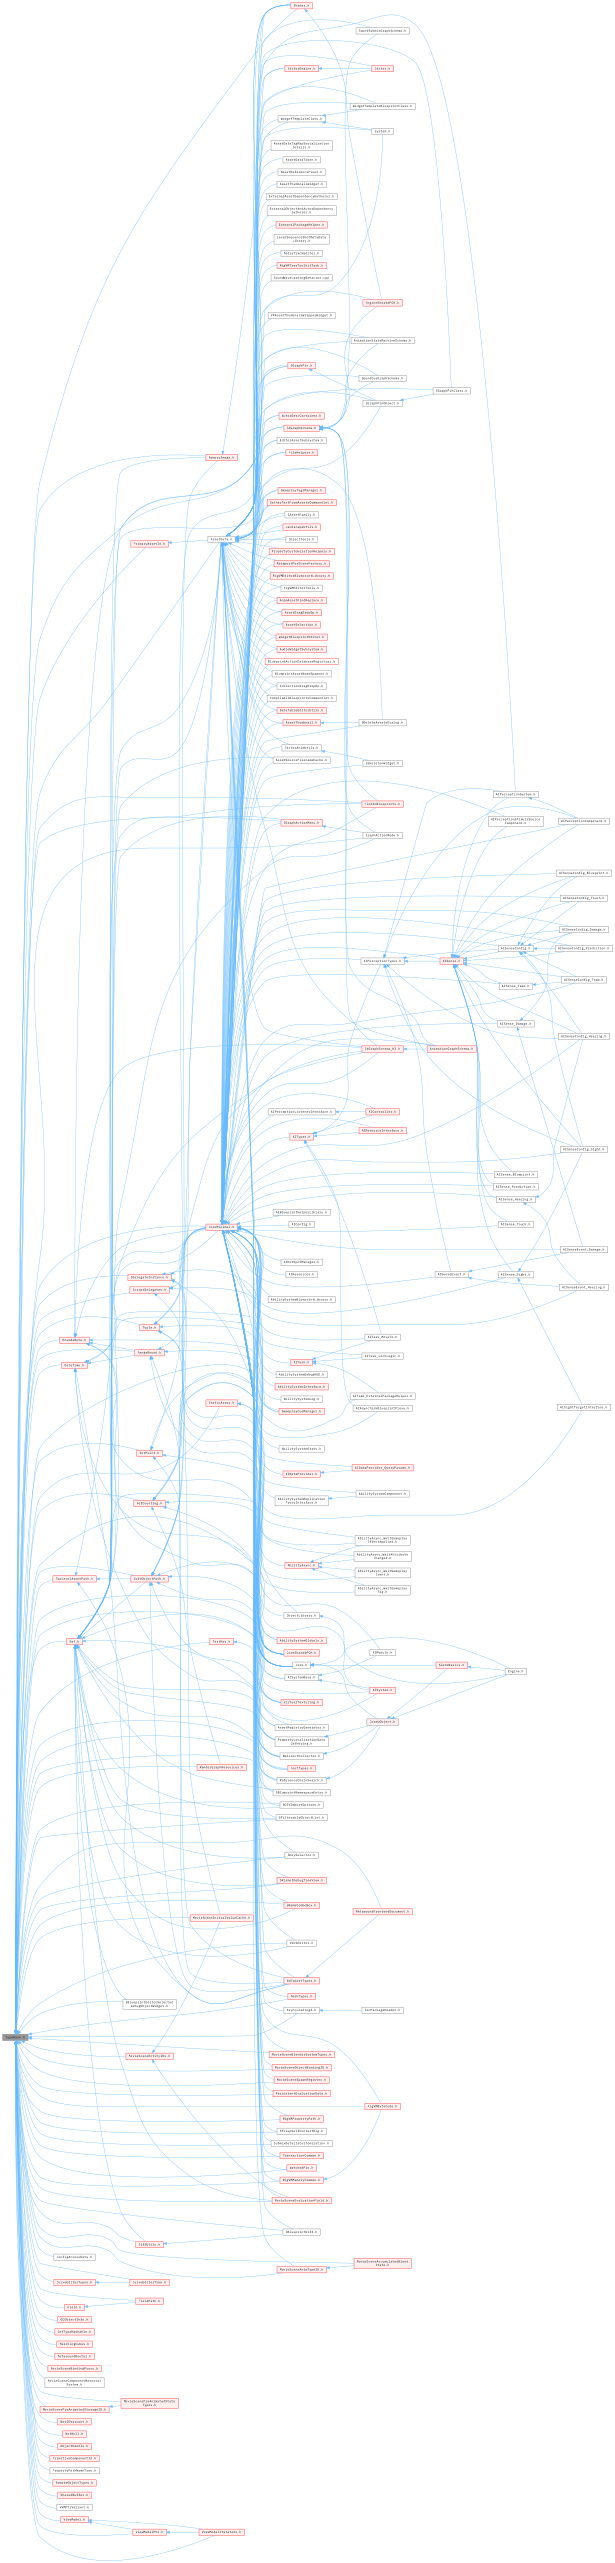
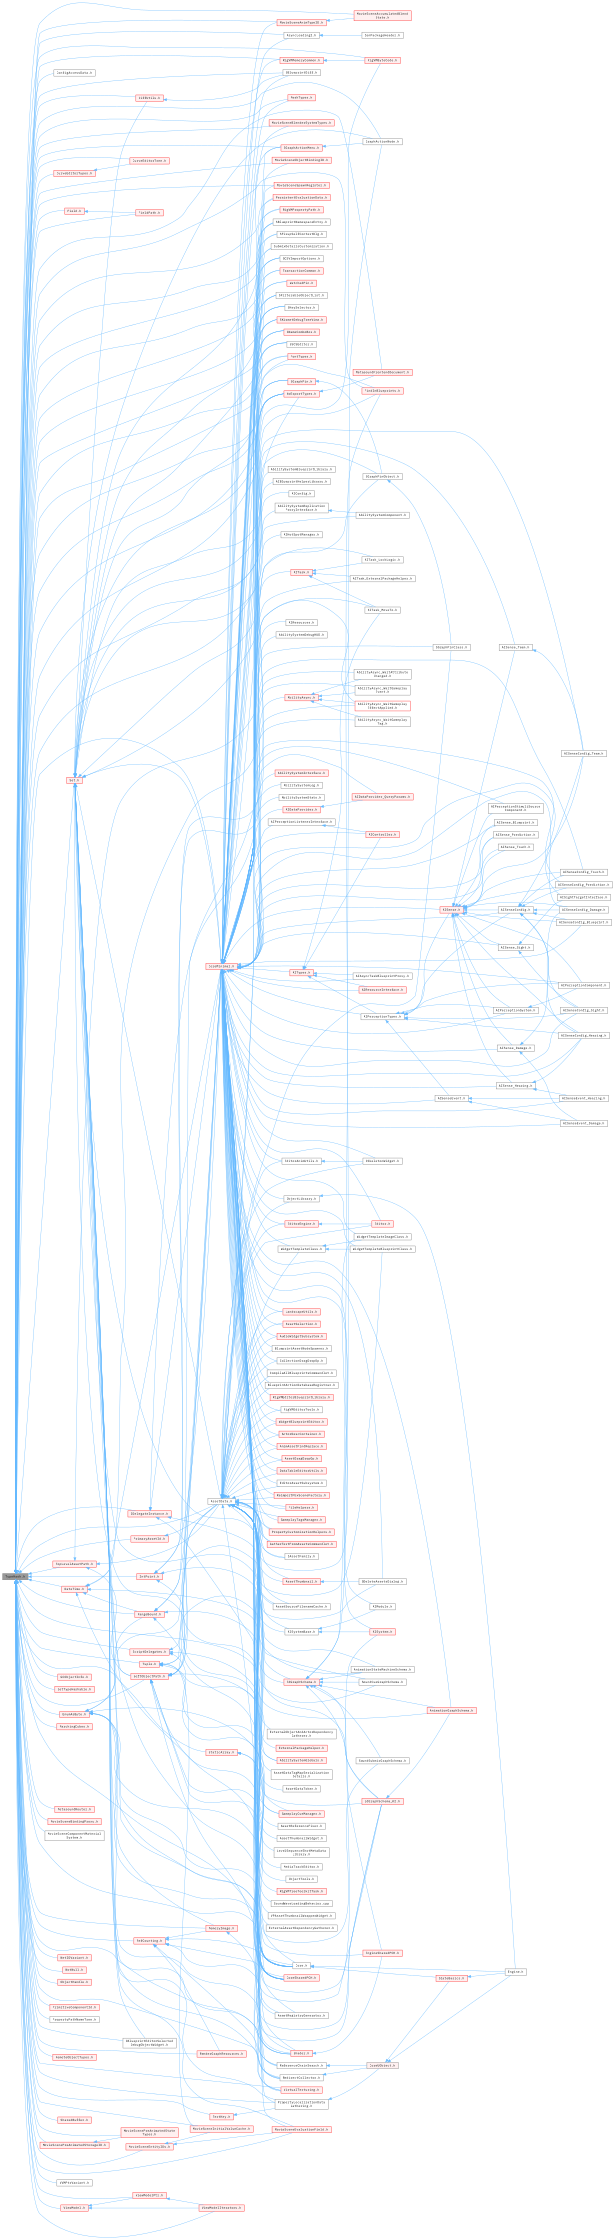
(383, 131) -> (383, 1237)
(302, 662) -> (302, 1385)
(235, 871) -> none
(511, 1062) -> none
(251, 1159) -> (260, 1201)
(383, 1540) -> (383, 706)
(130, 1605) -> (40, 1987)
(346, 1688) -> none
